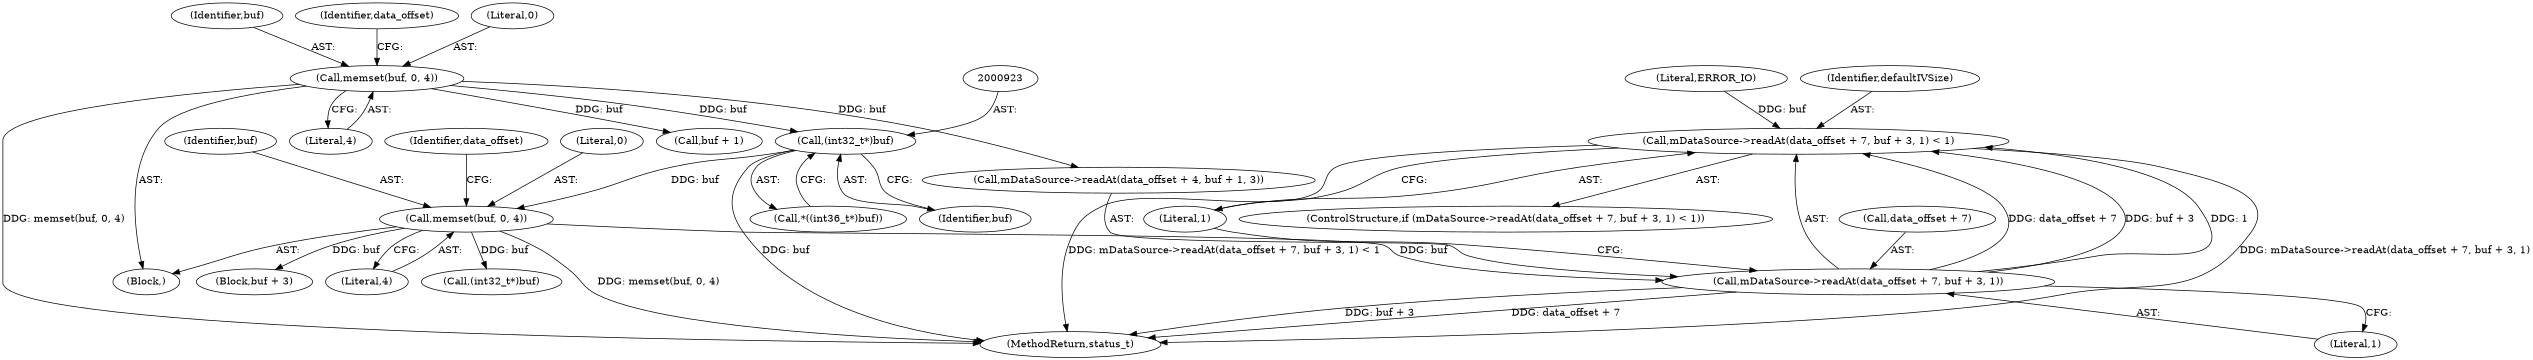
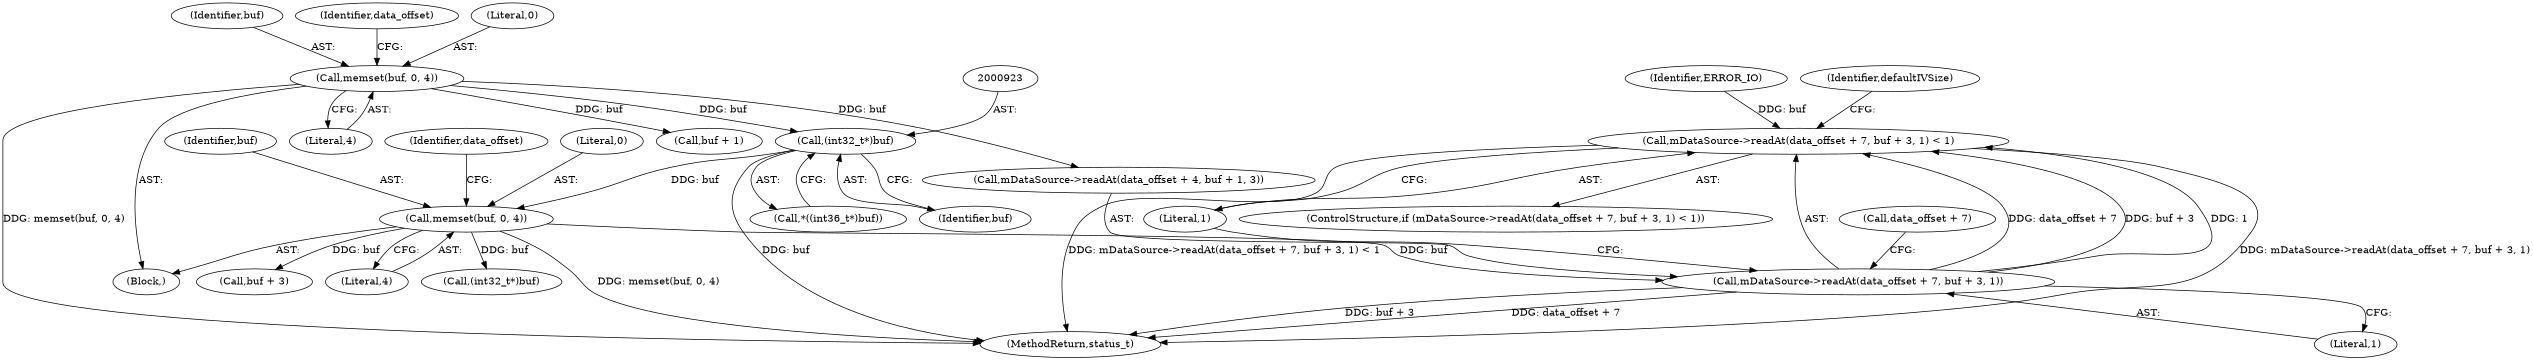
(1706, 79) -> (1706, 79)
(1864, 110) -> (1864, 110)
(1904, 250) -> (1904, 250)
(254, 282) -> (254, 282)
